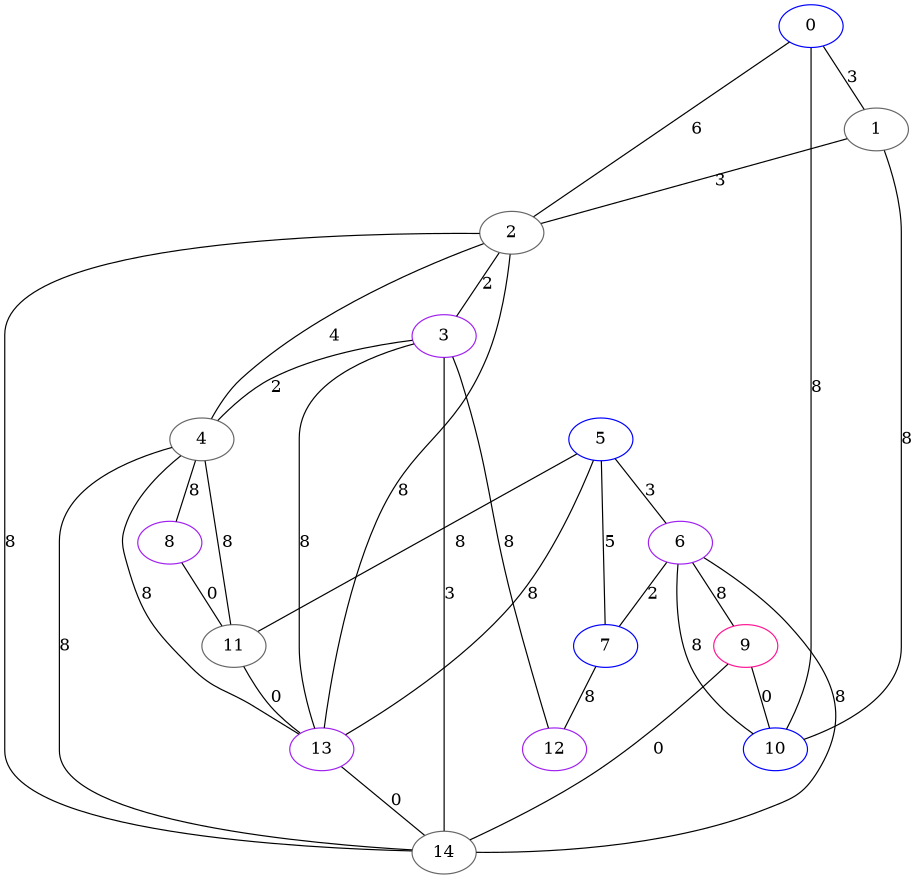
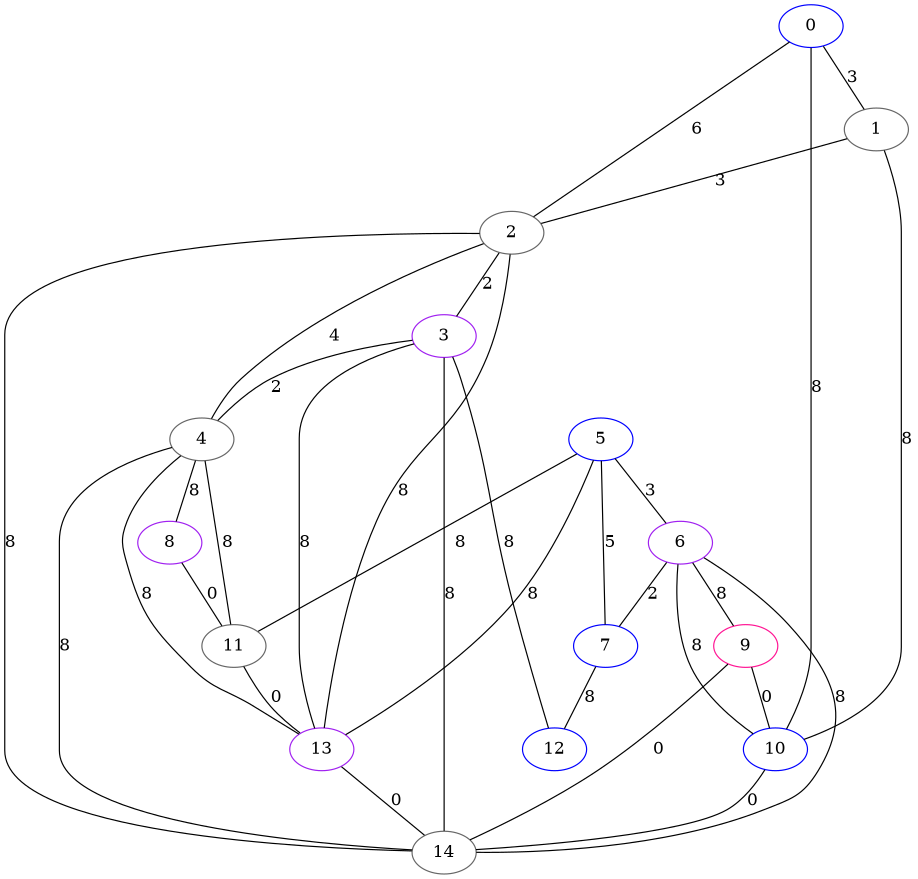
(450, 594) -> (450, 594)
(555, 749) -> (555, 749)
none -> (631, 834)
